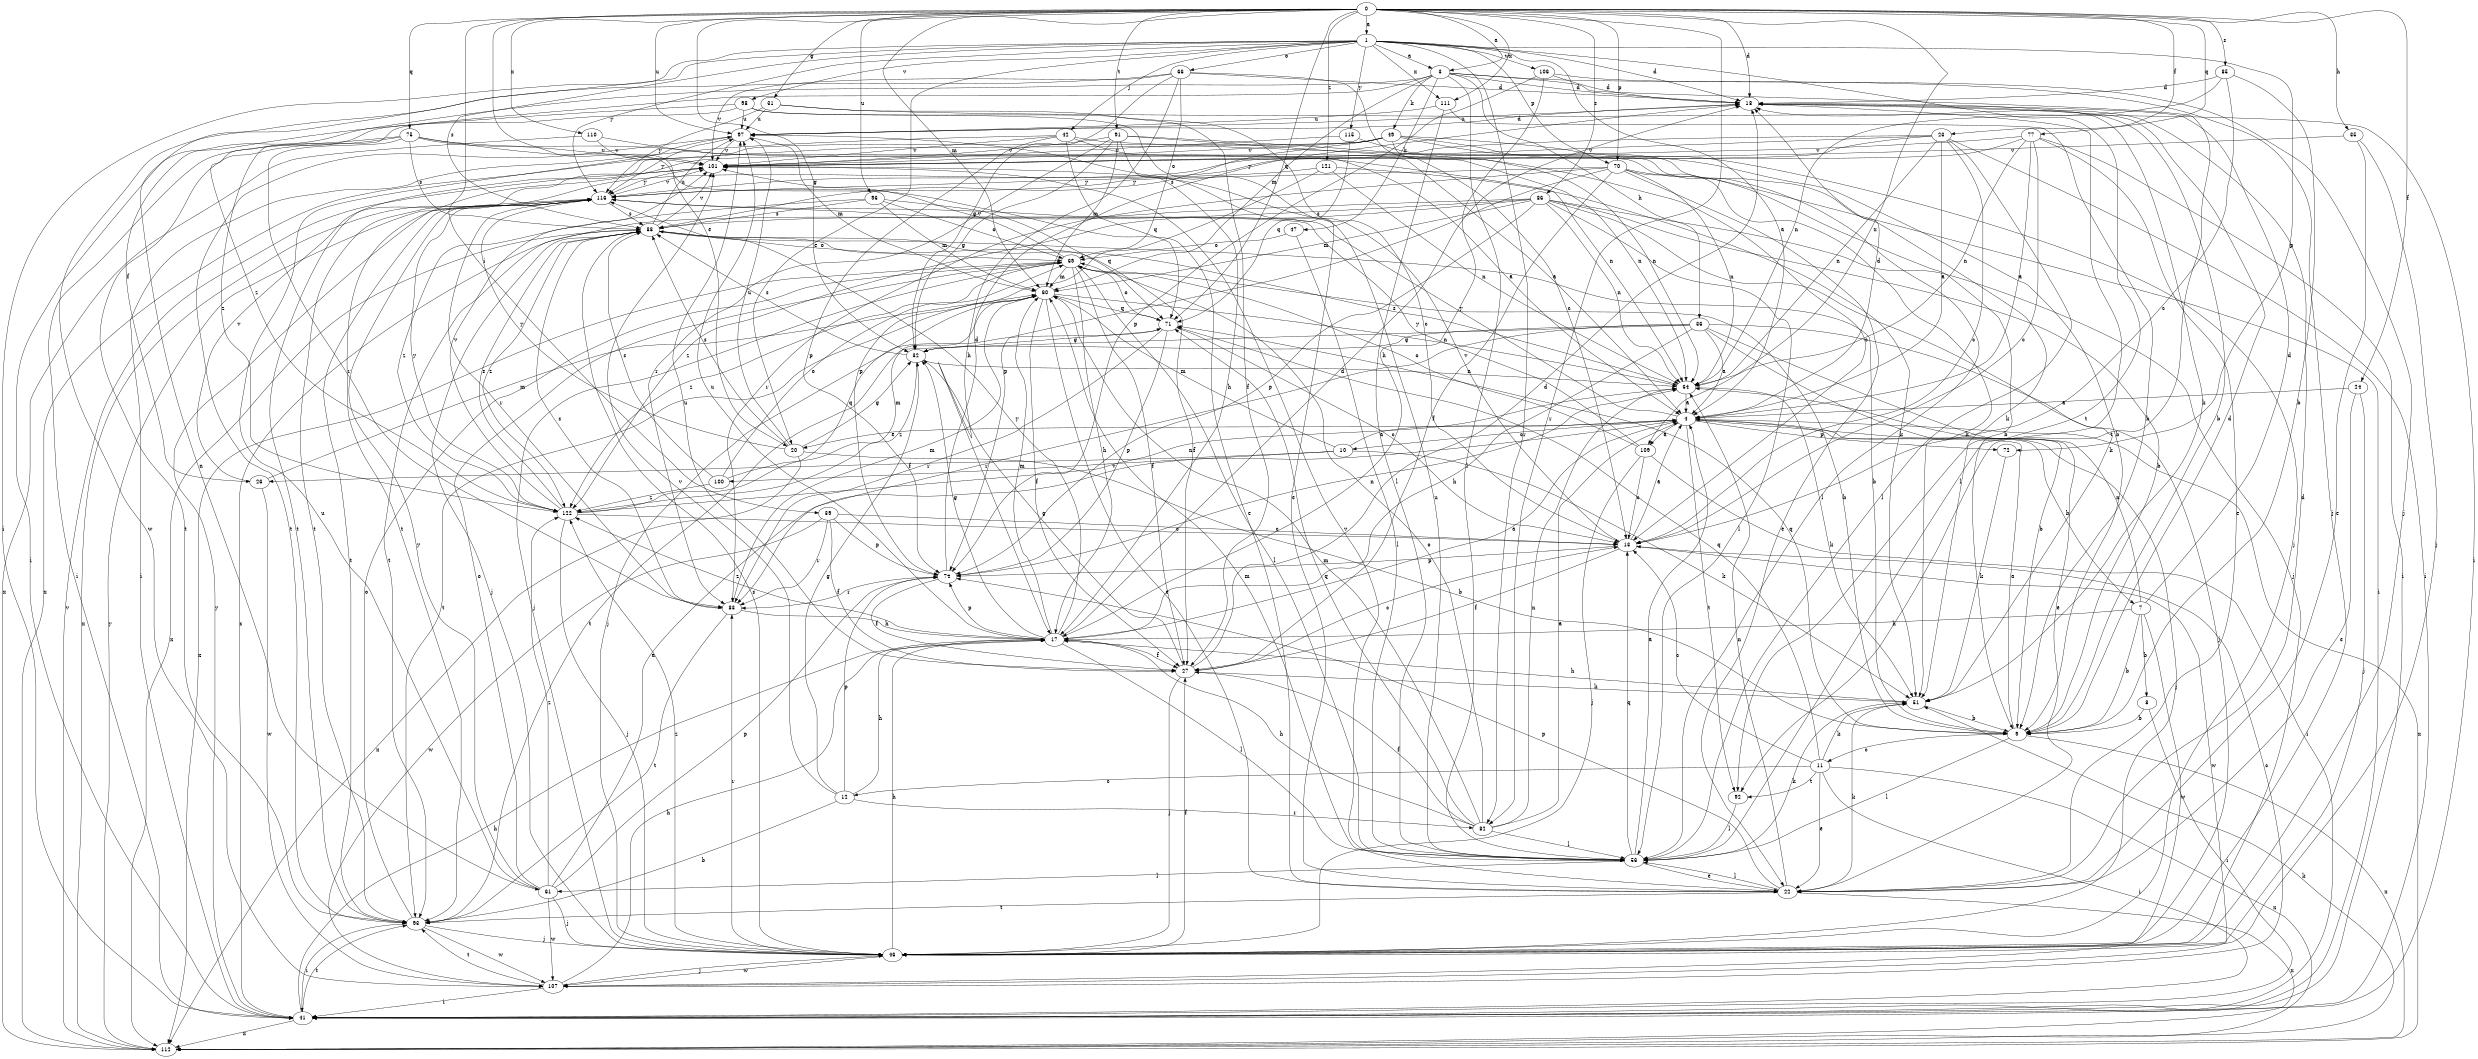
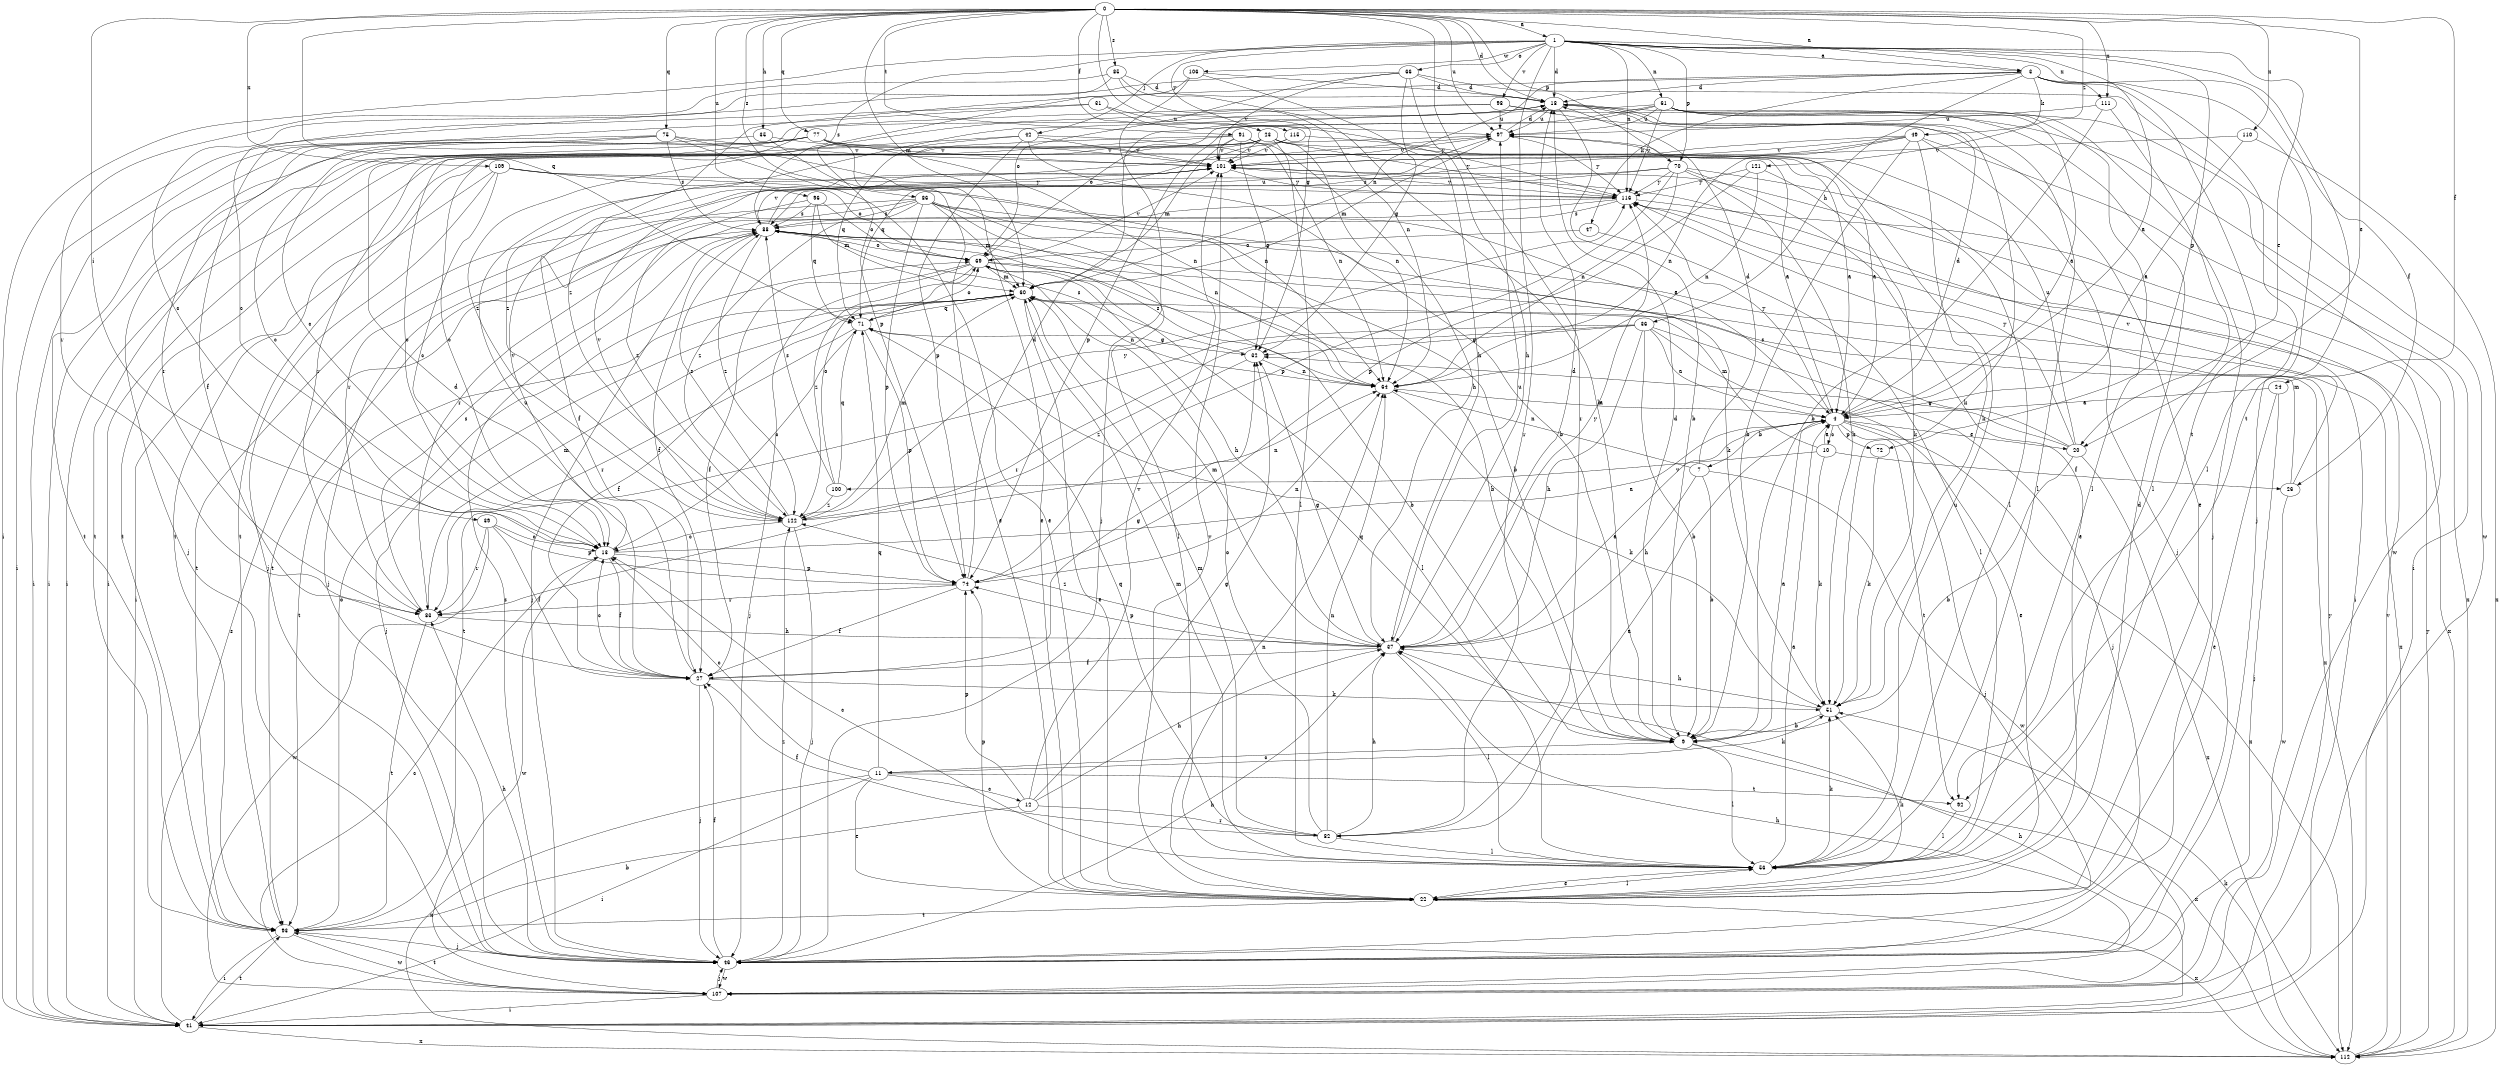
(1052, 13) -> none
(612, 119) -> (1629, 119)
none -> (279, 126)
(1274, 183) -> (1375, 183)
(1666, 430) -> (1431, 227)
(1055, 640) -> (1391, 647)
(1629, 703) -> (843, 711)
(2147, 703) -> none
(733, 782) -> (504, 789)
(1093, 876) -> (2130, 380)
